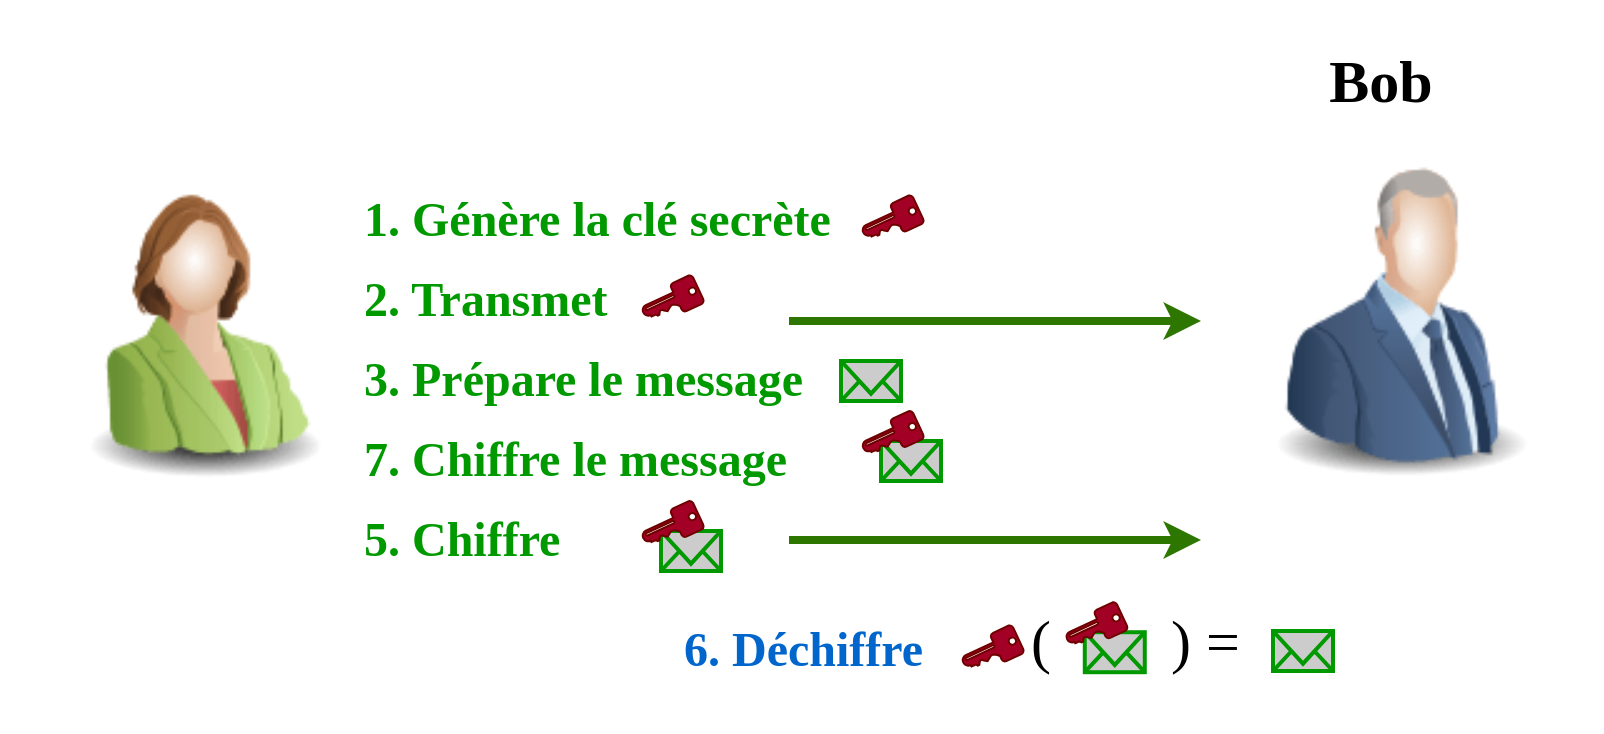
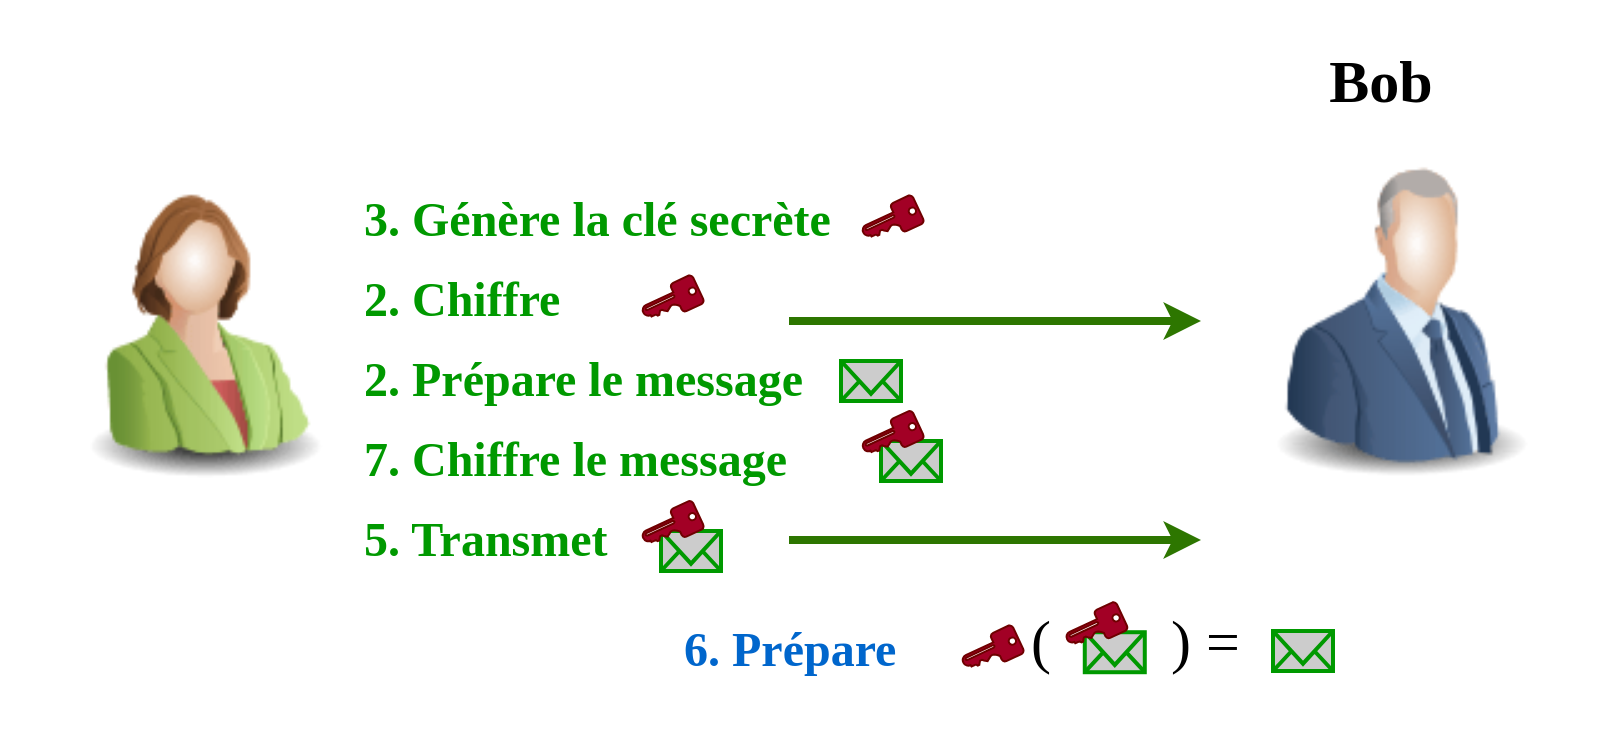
(644, 221) -> (644, 221)
(500, 301) -> (481, 301)
(616, 381) -> (616, 381)
(481, 541) -> (500, 541)
(828, 651) -> (807, 651)
